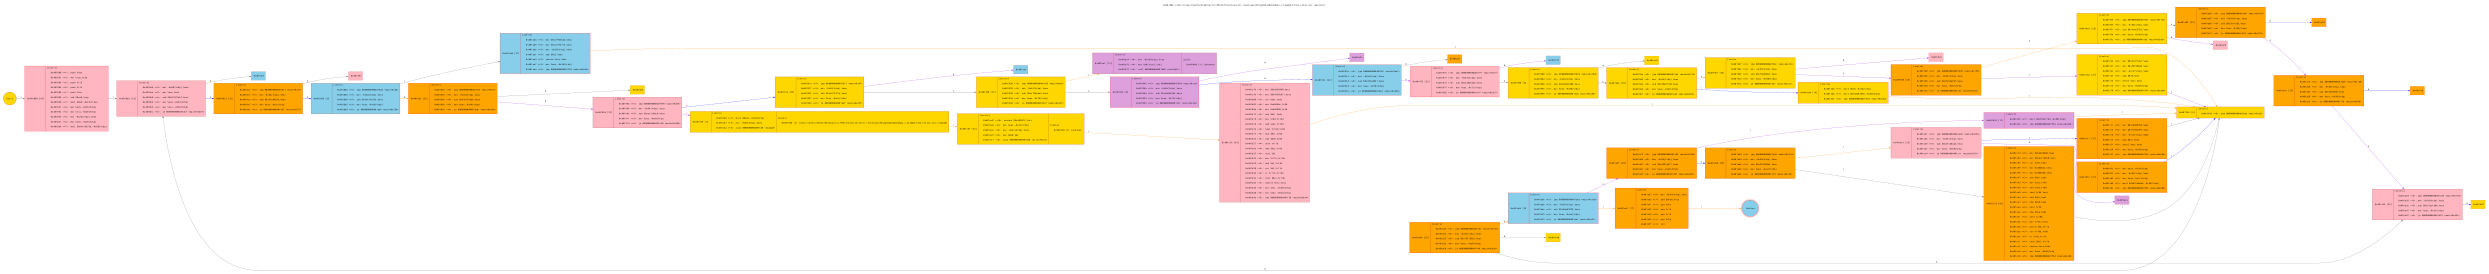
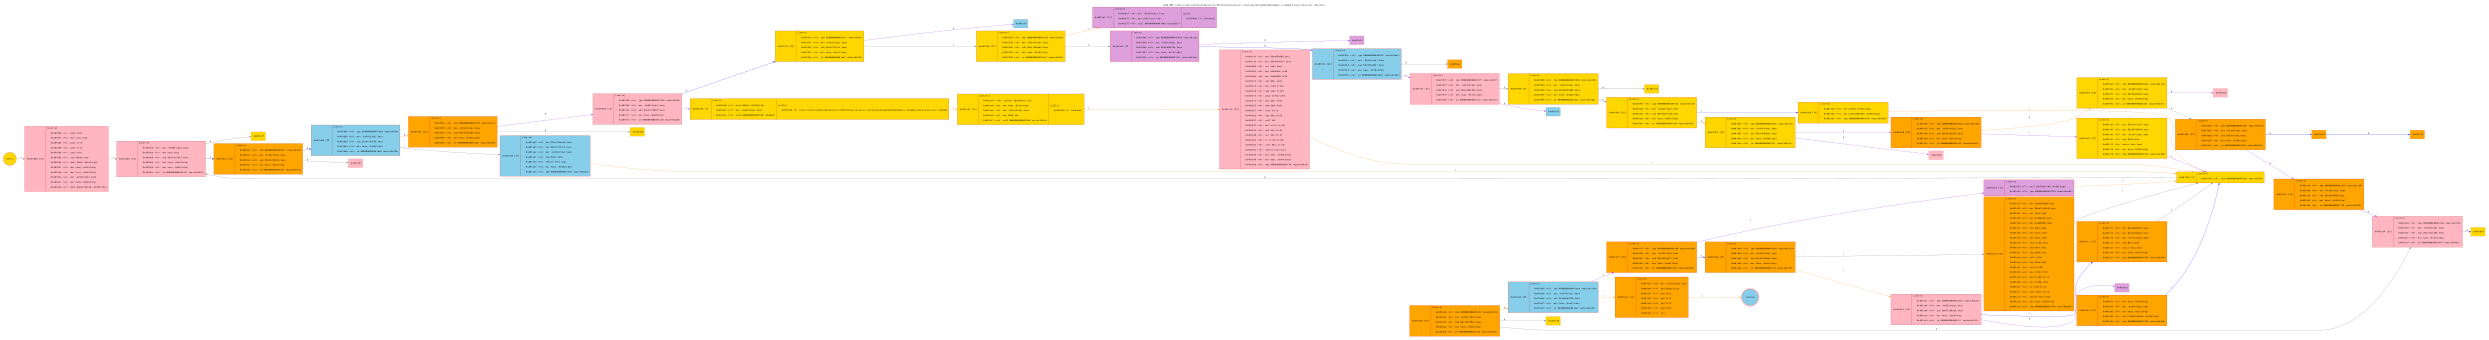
(258, 76) -> (258, 136)
(2386, 91) -> (2367, 135)
